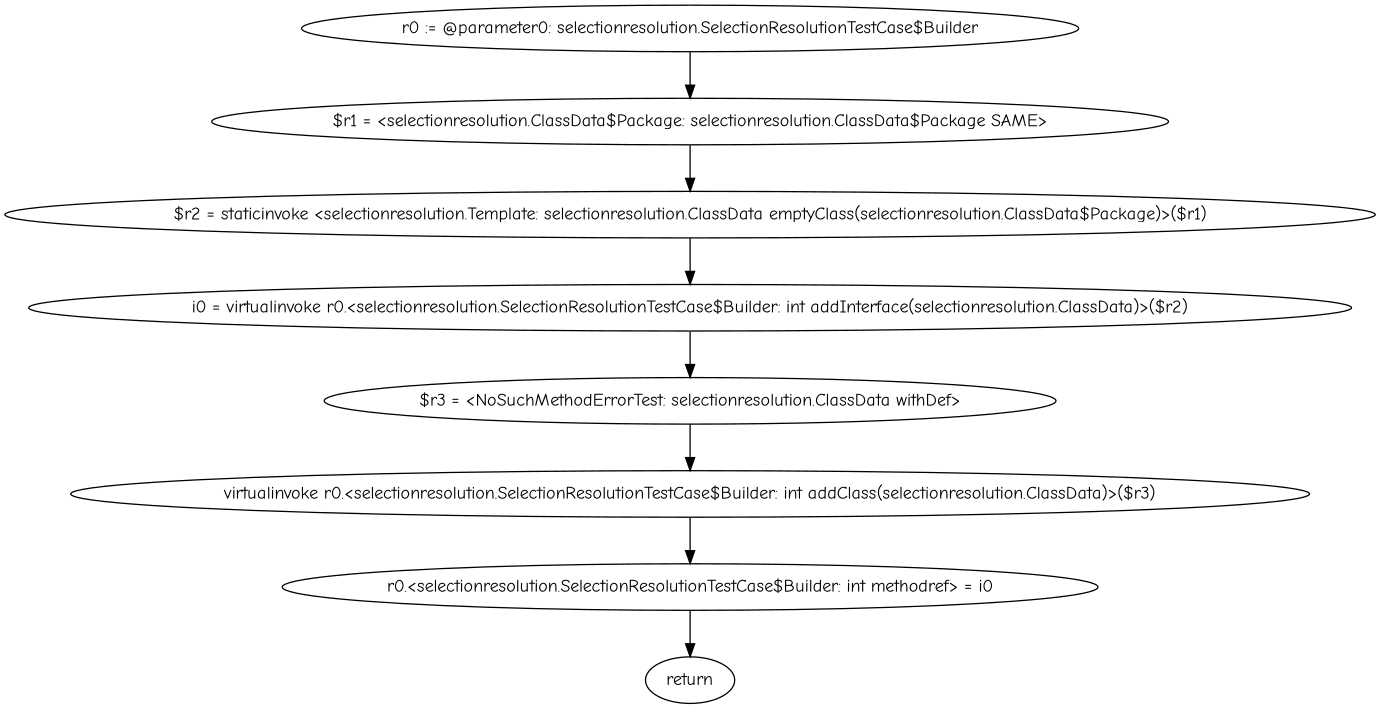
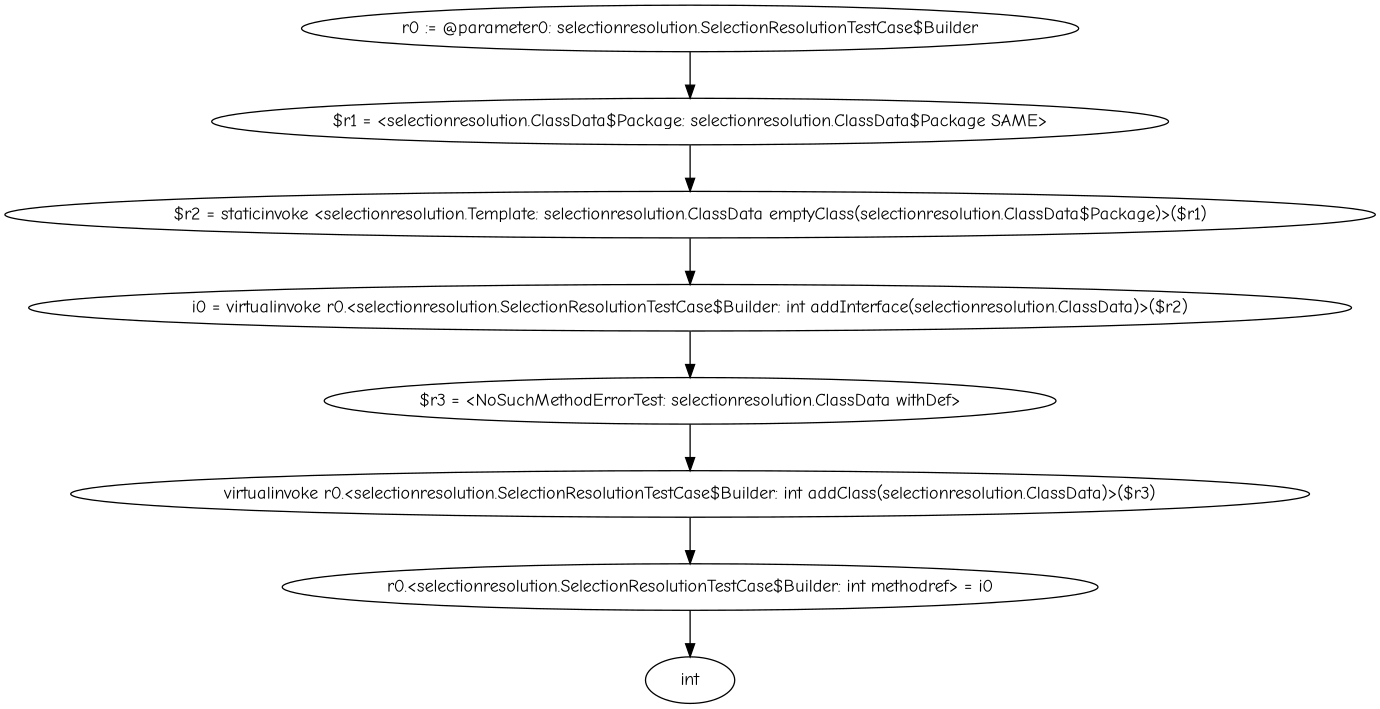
(690, 680) -> (690, 680)
